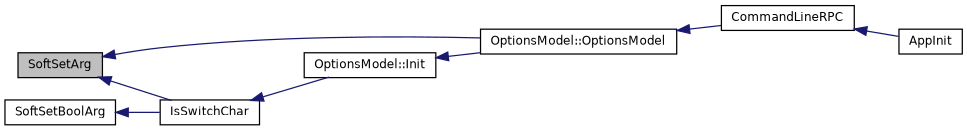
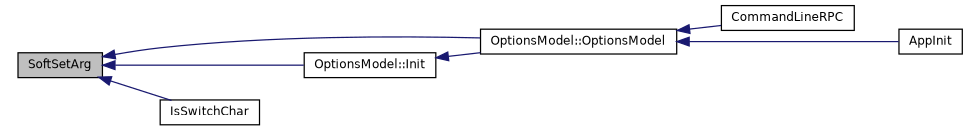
(883, 34) -> (794, 42)
(296, 87) -> (210, 65)
(60, 112) -> none
